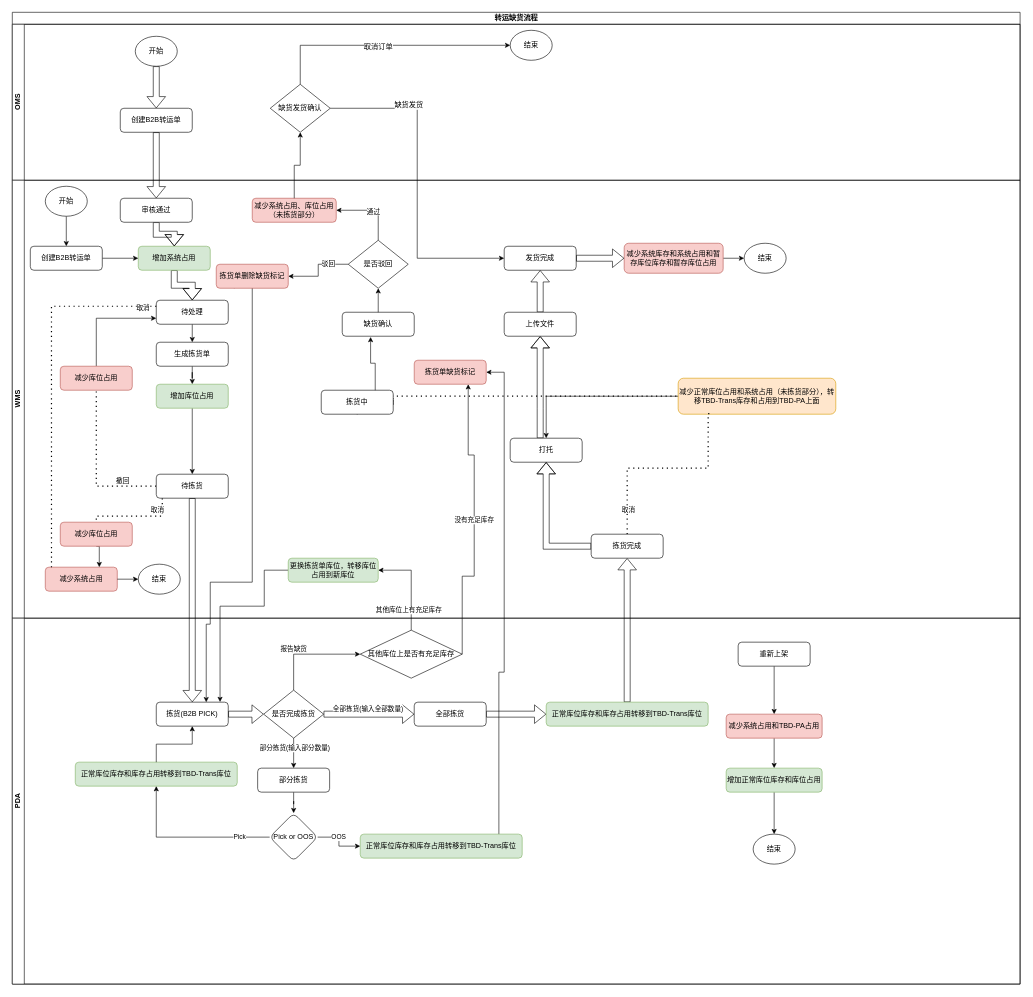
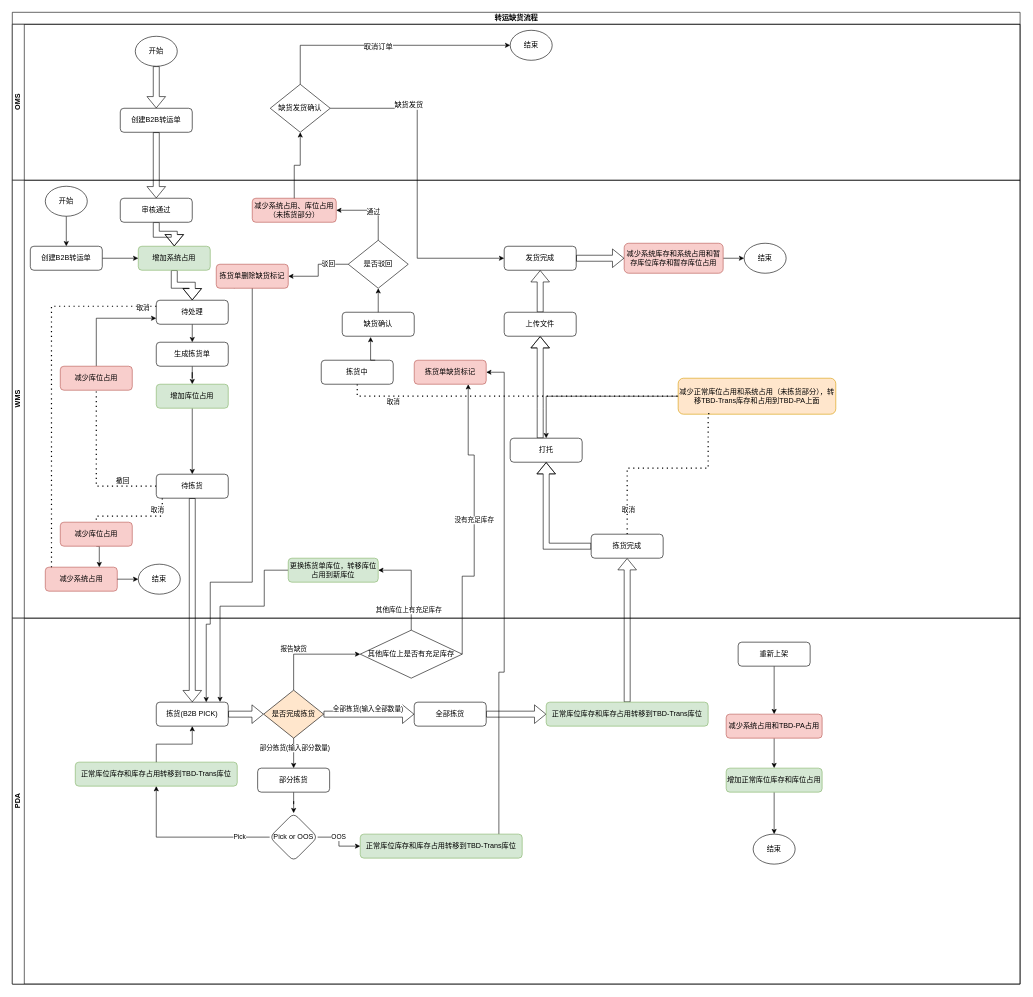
(357, 402) -> (357, 372)
(294, 714) -> (294, 714)
